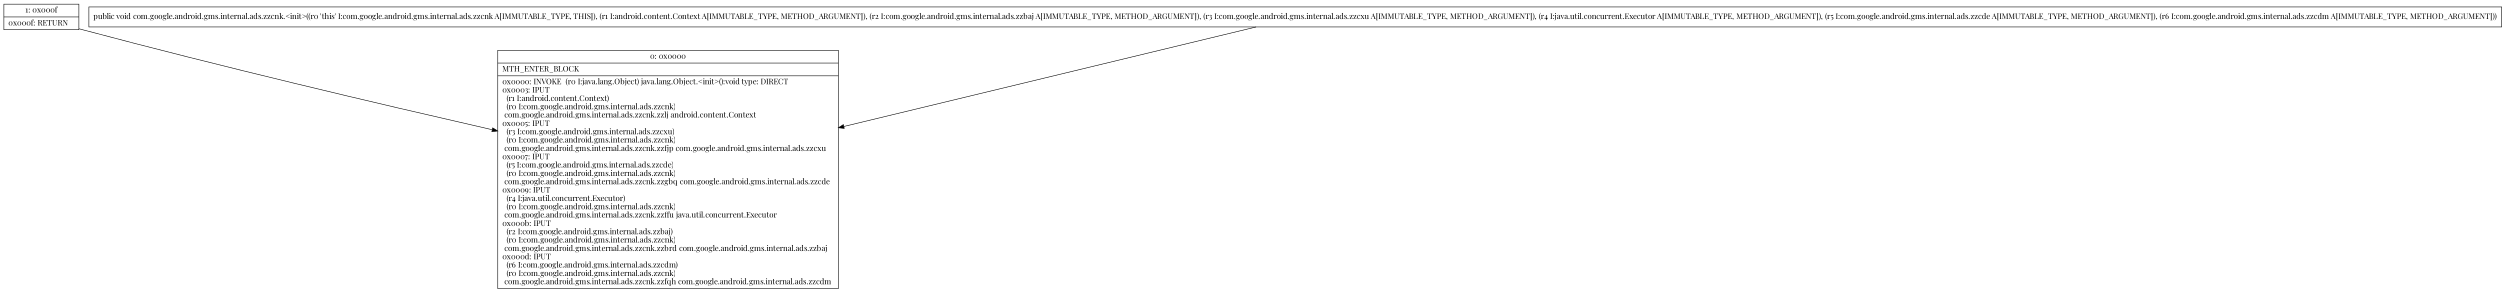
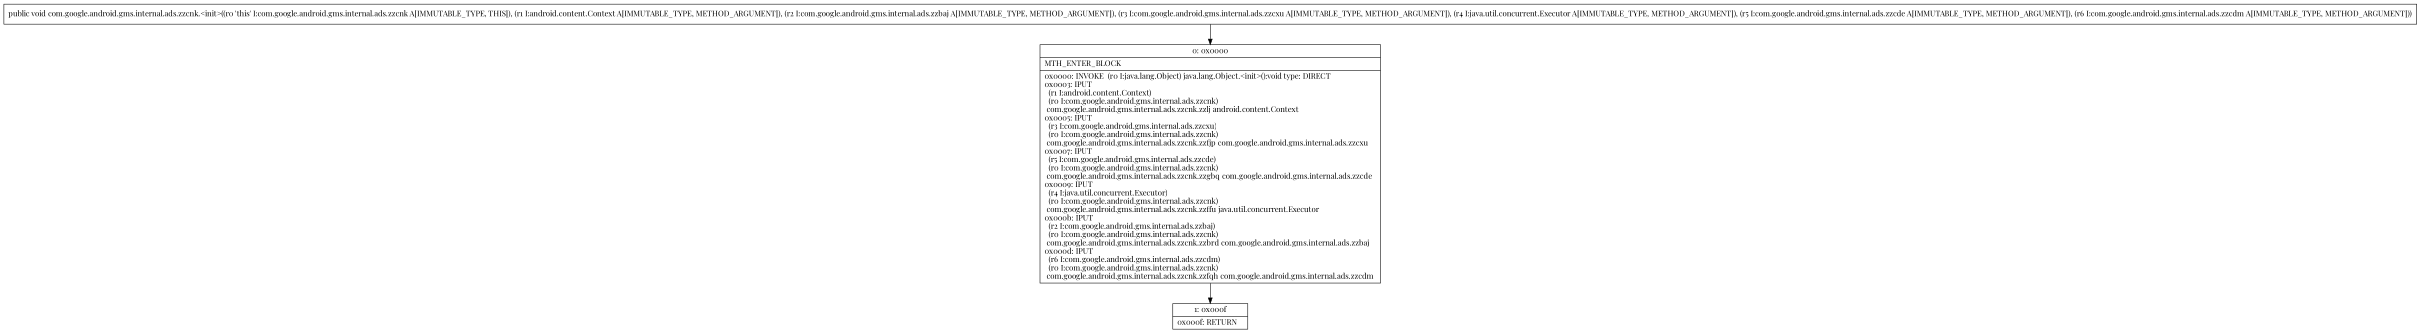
(285, 81) -> (1210, 290)
